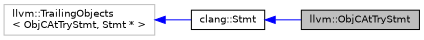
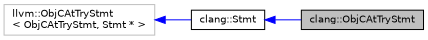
(79, 20) -> (79, 20)
(360, 20) -> (362, 20)
